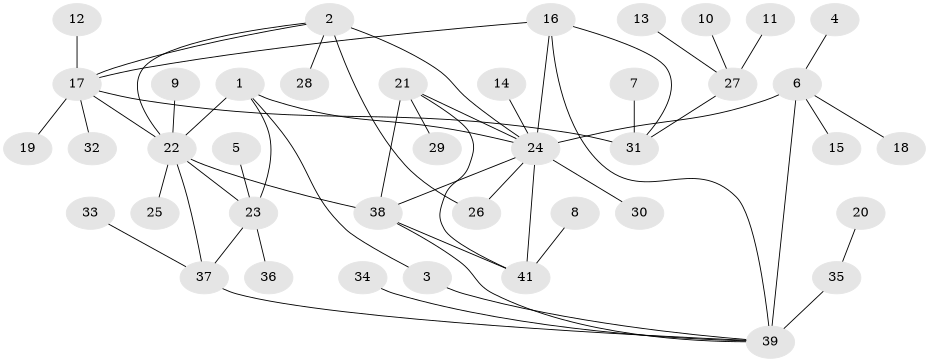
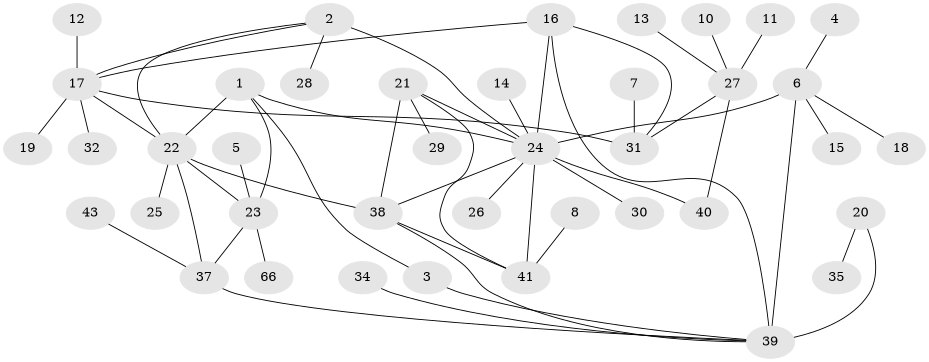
(176, 84) -> none
(380, 132) -> none
(90, 213) -> (90, 213)
none -> (704, 213)
(269, 278) -> (269, 278)
(804, 310) -> (862, 302)
